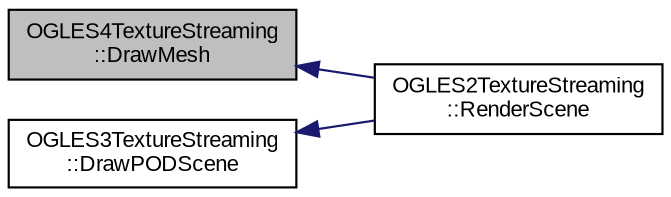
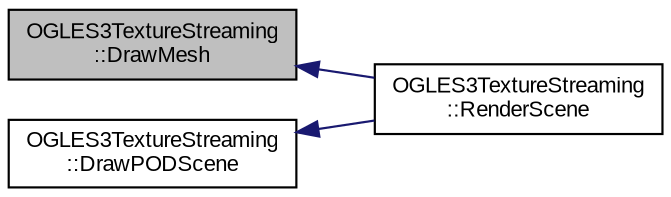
(153, 45) -> (153, 45)
(519, 99) -> (519, 99)
